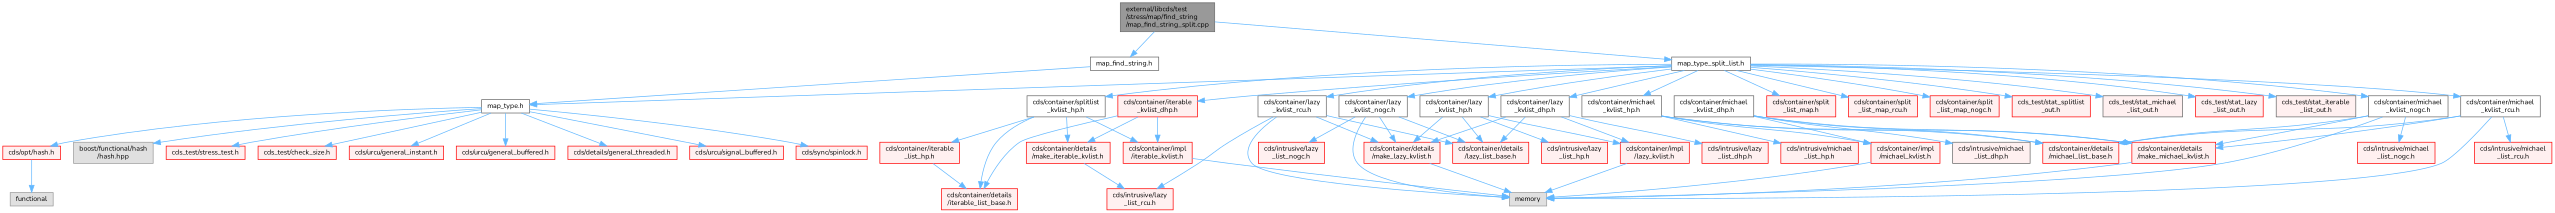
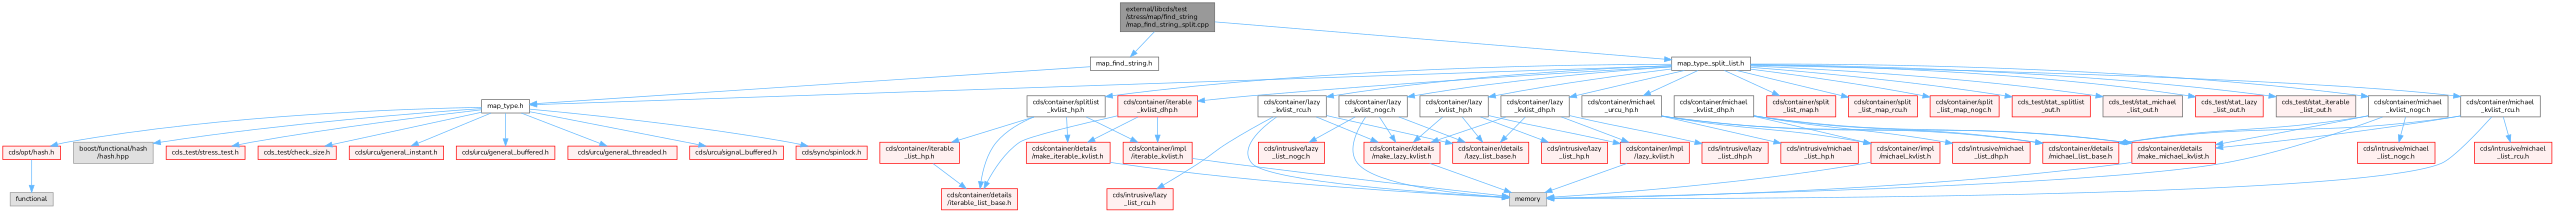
(1622, 106) -> (1622, 106)
(622, 153) -> (622, 153)
(1991, 153) -> (1991, 153)
(1101, 174) -> (1306, 184)
